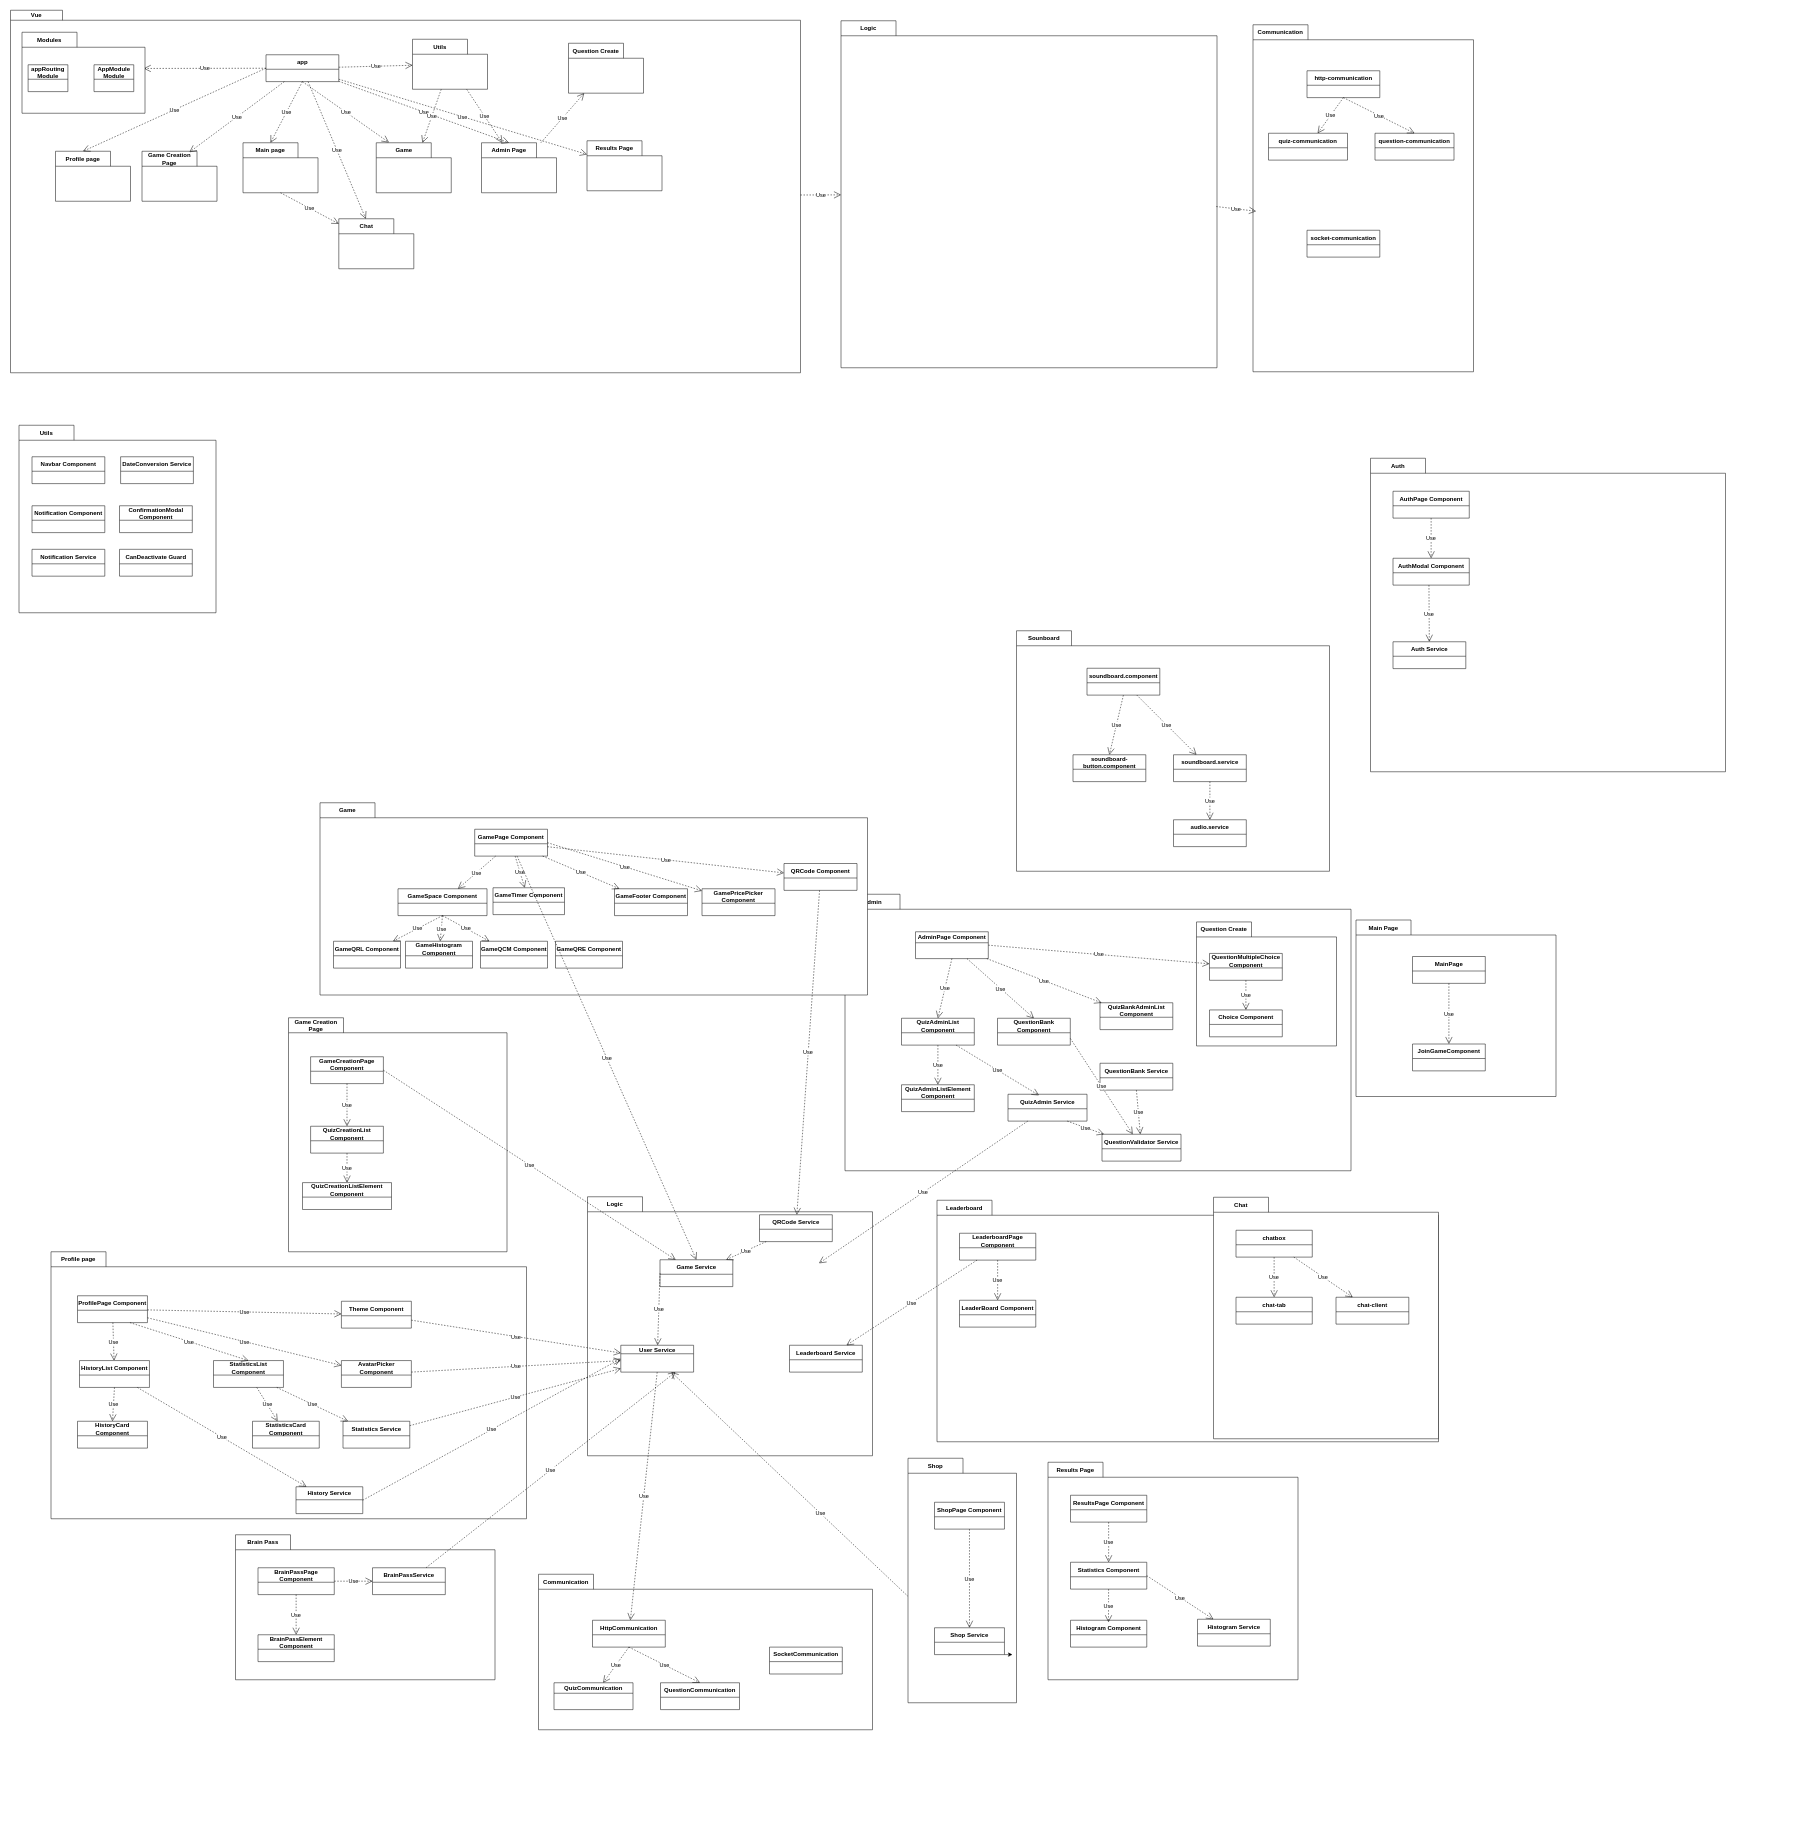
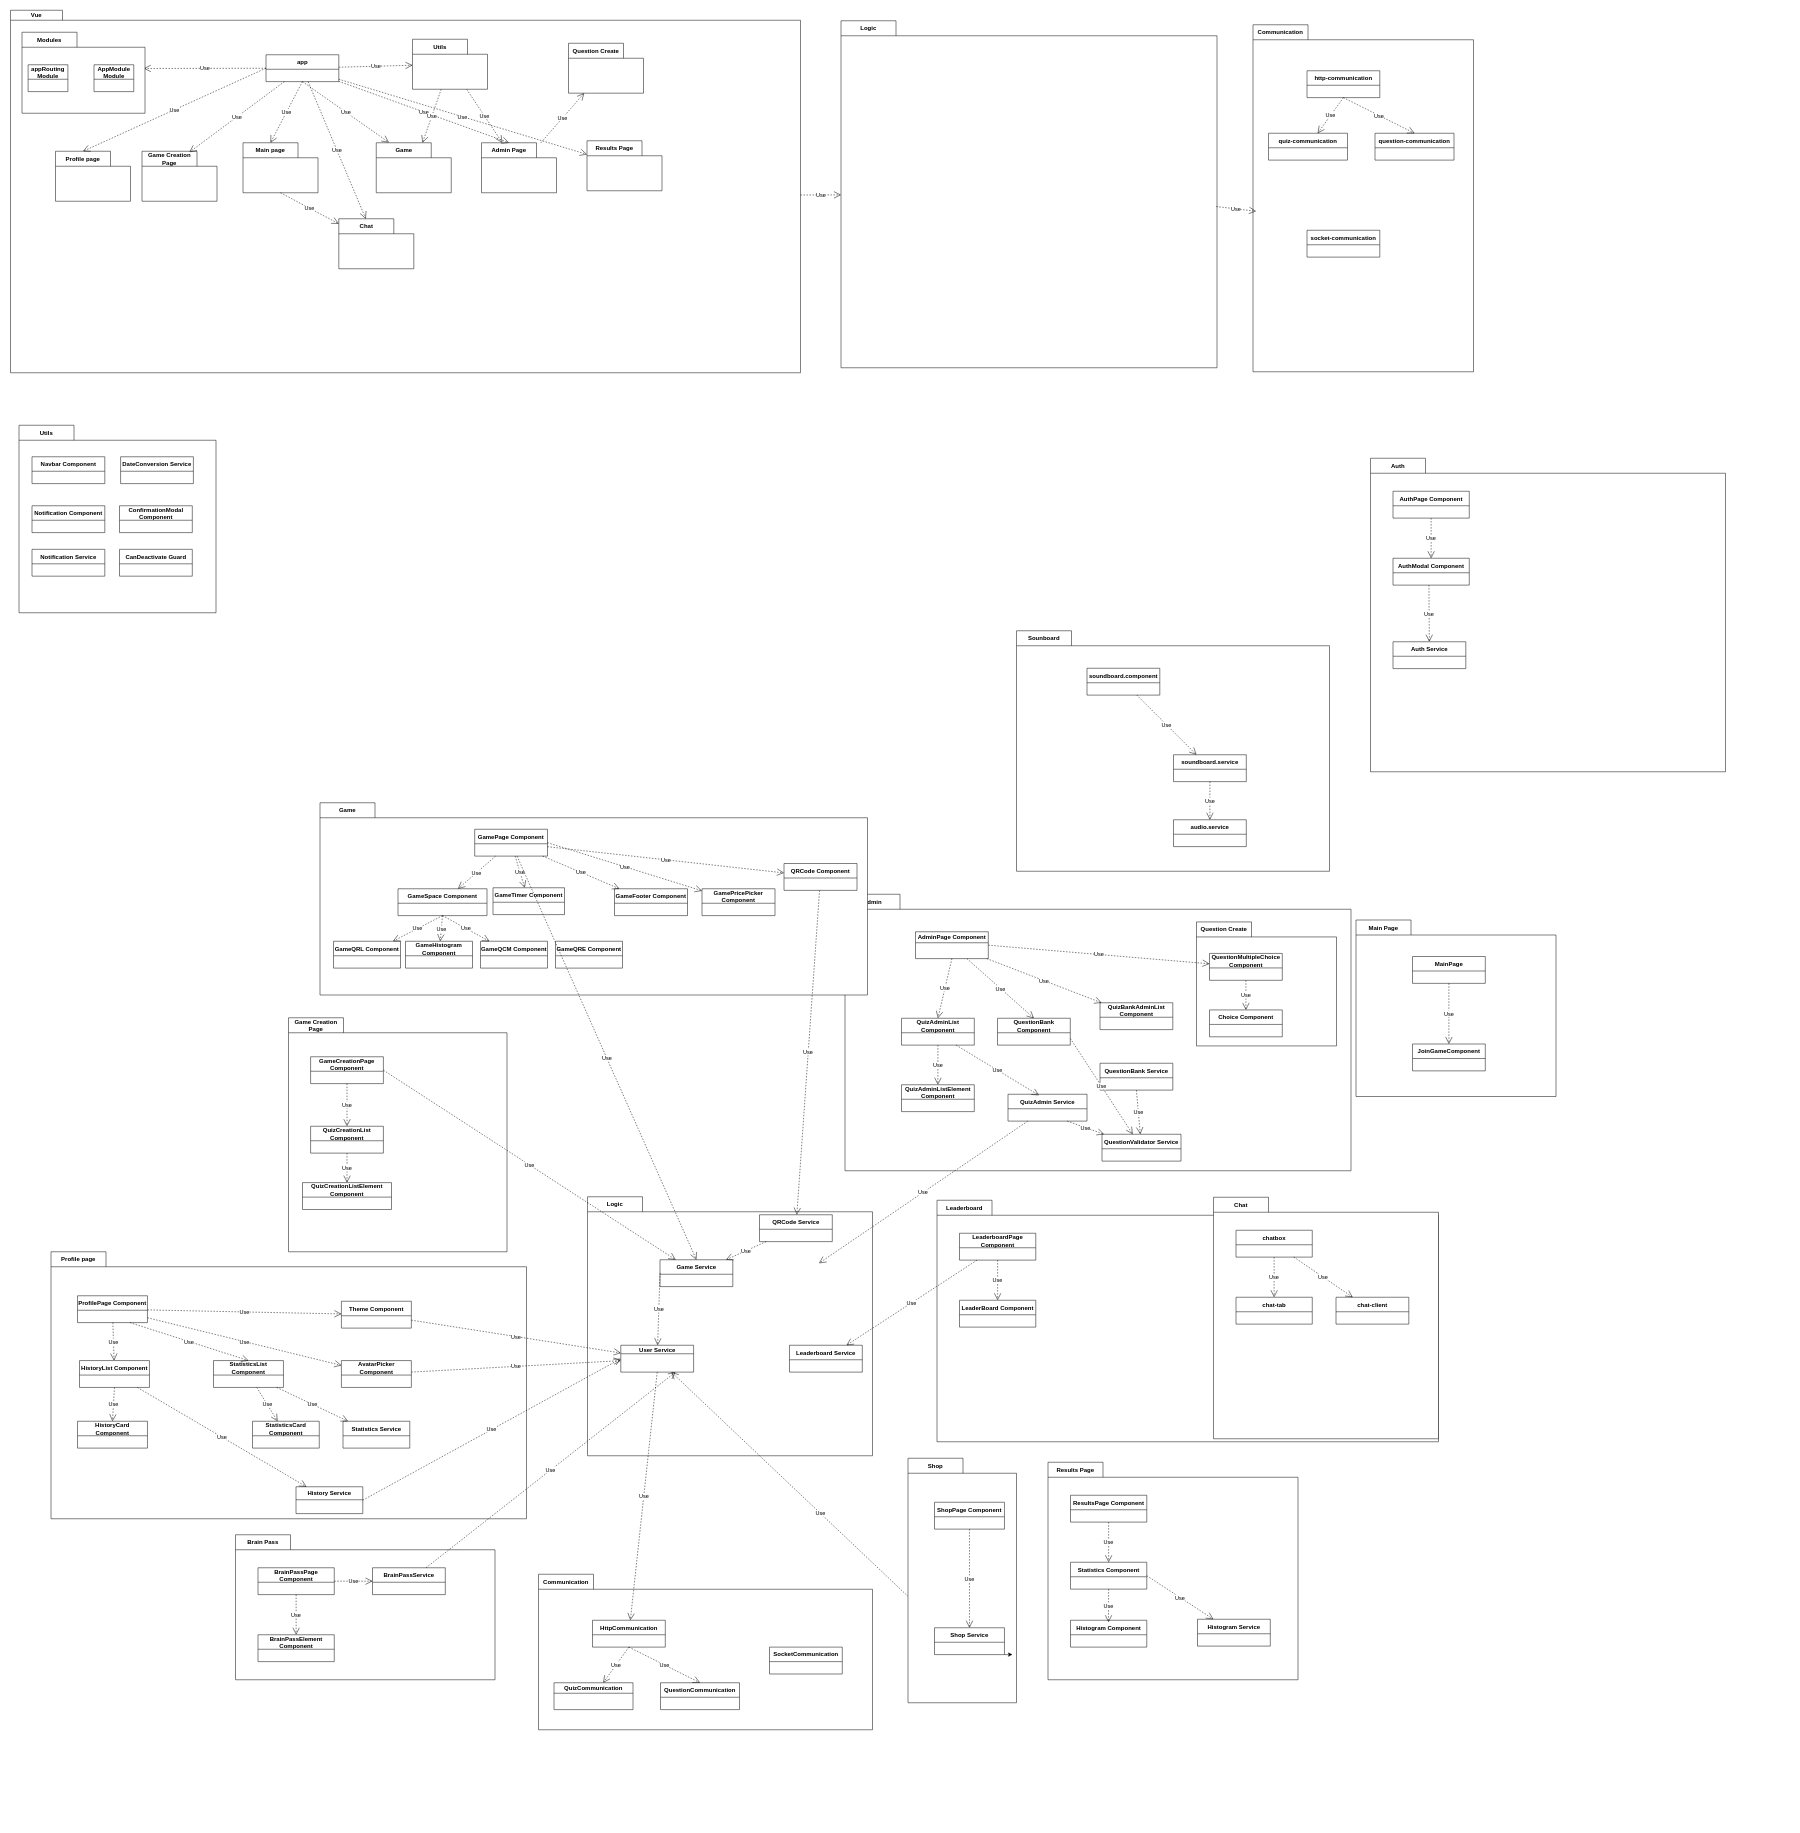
(1116, 725) -> none
(1109, 768) -> none
(503, 1400) -> none
